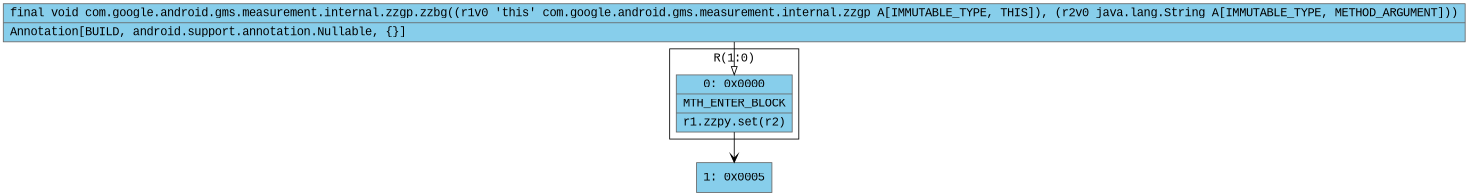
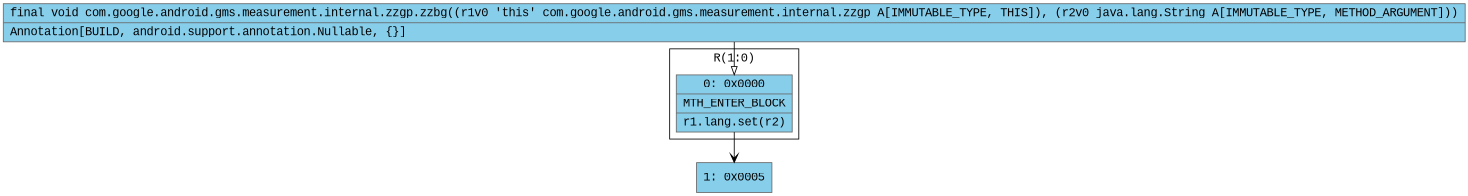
(734, 122) -> (734, 122)
